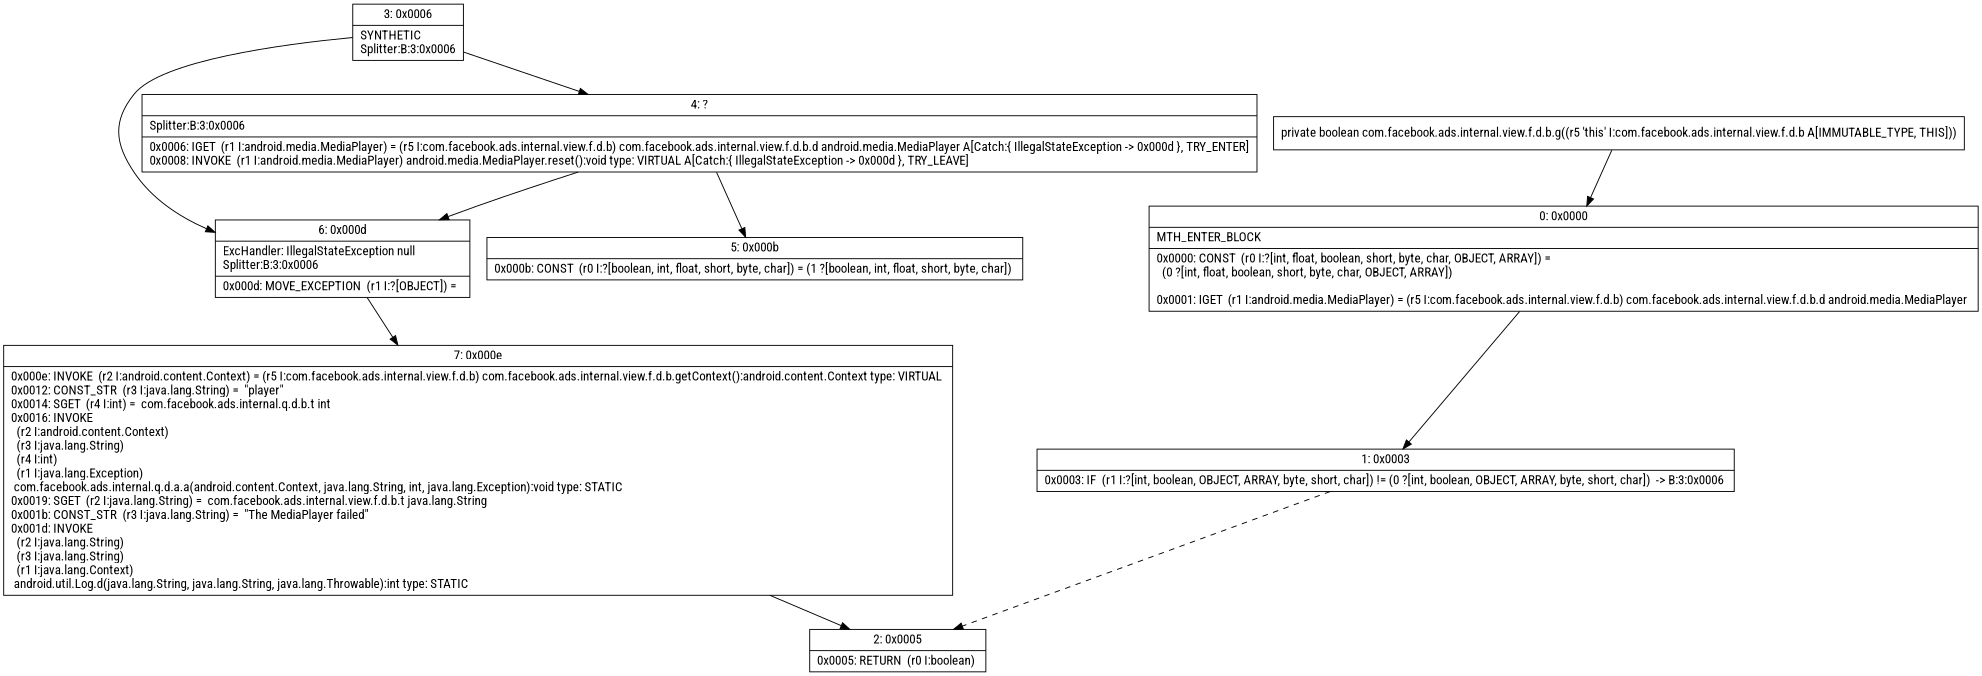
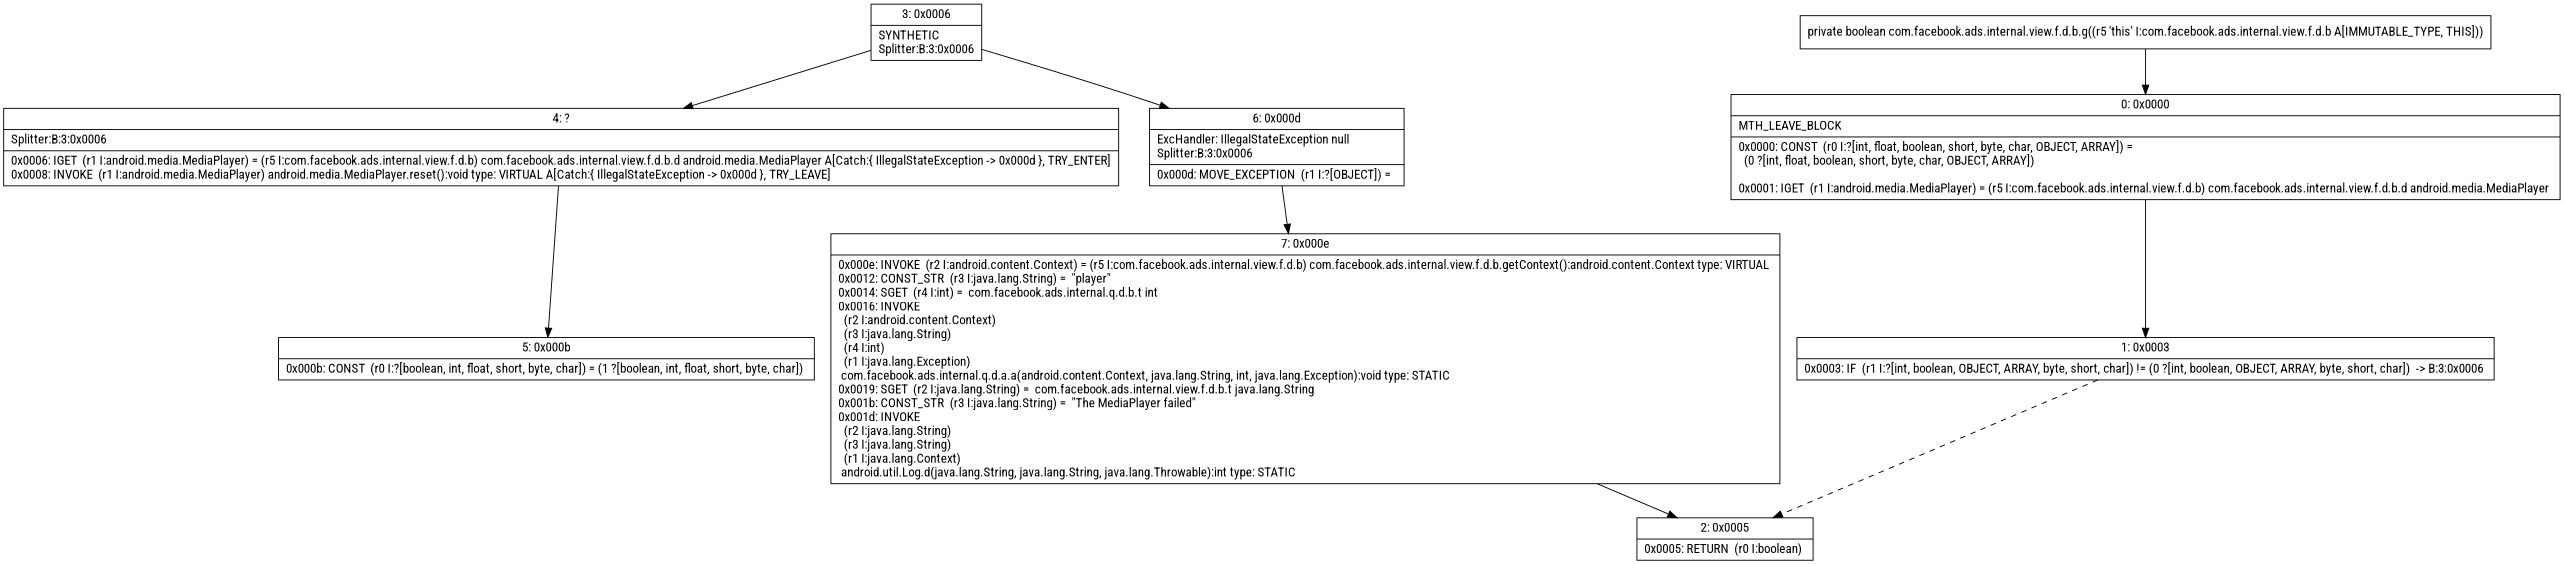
(513, 194) -> none
(1209, 237) -> (1790, 126)
